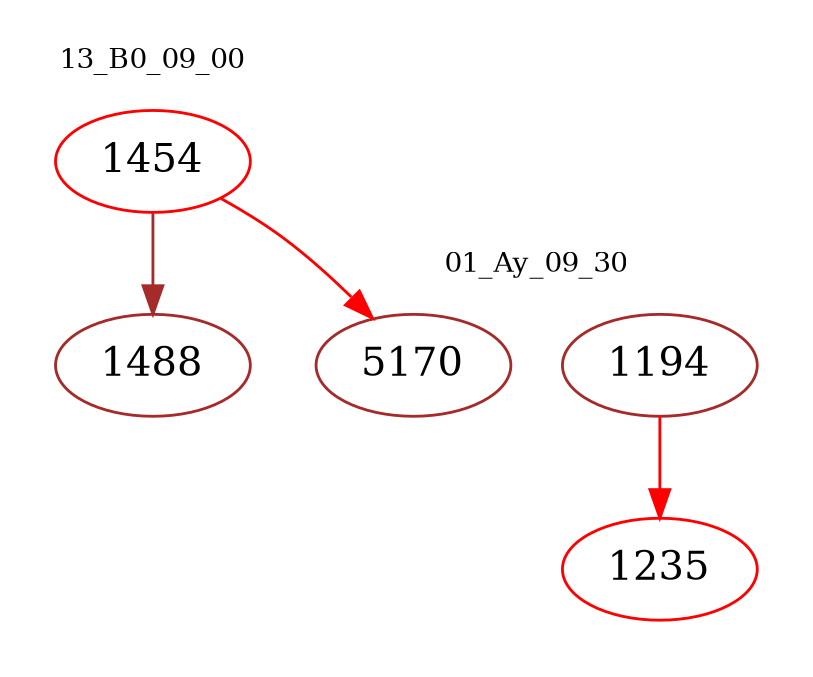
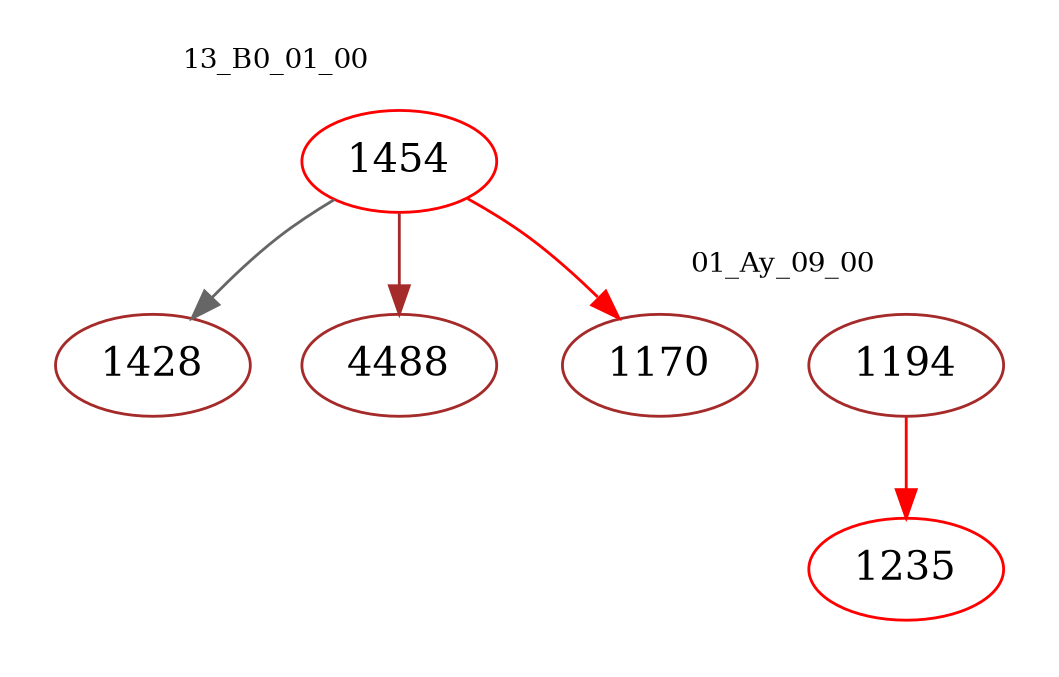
(153, 61) -> (276, 61)
(537, 265) -> (783, 265)
none -> (153, 365)
(153, 365) -> (399, 365)
(413, 365) -> (660, 365)
